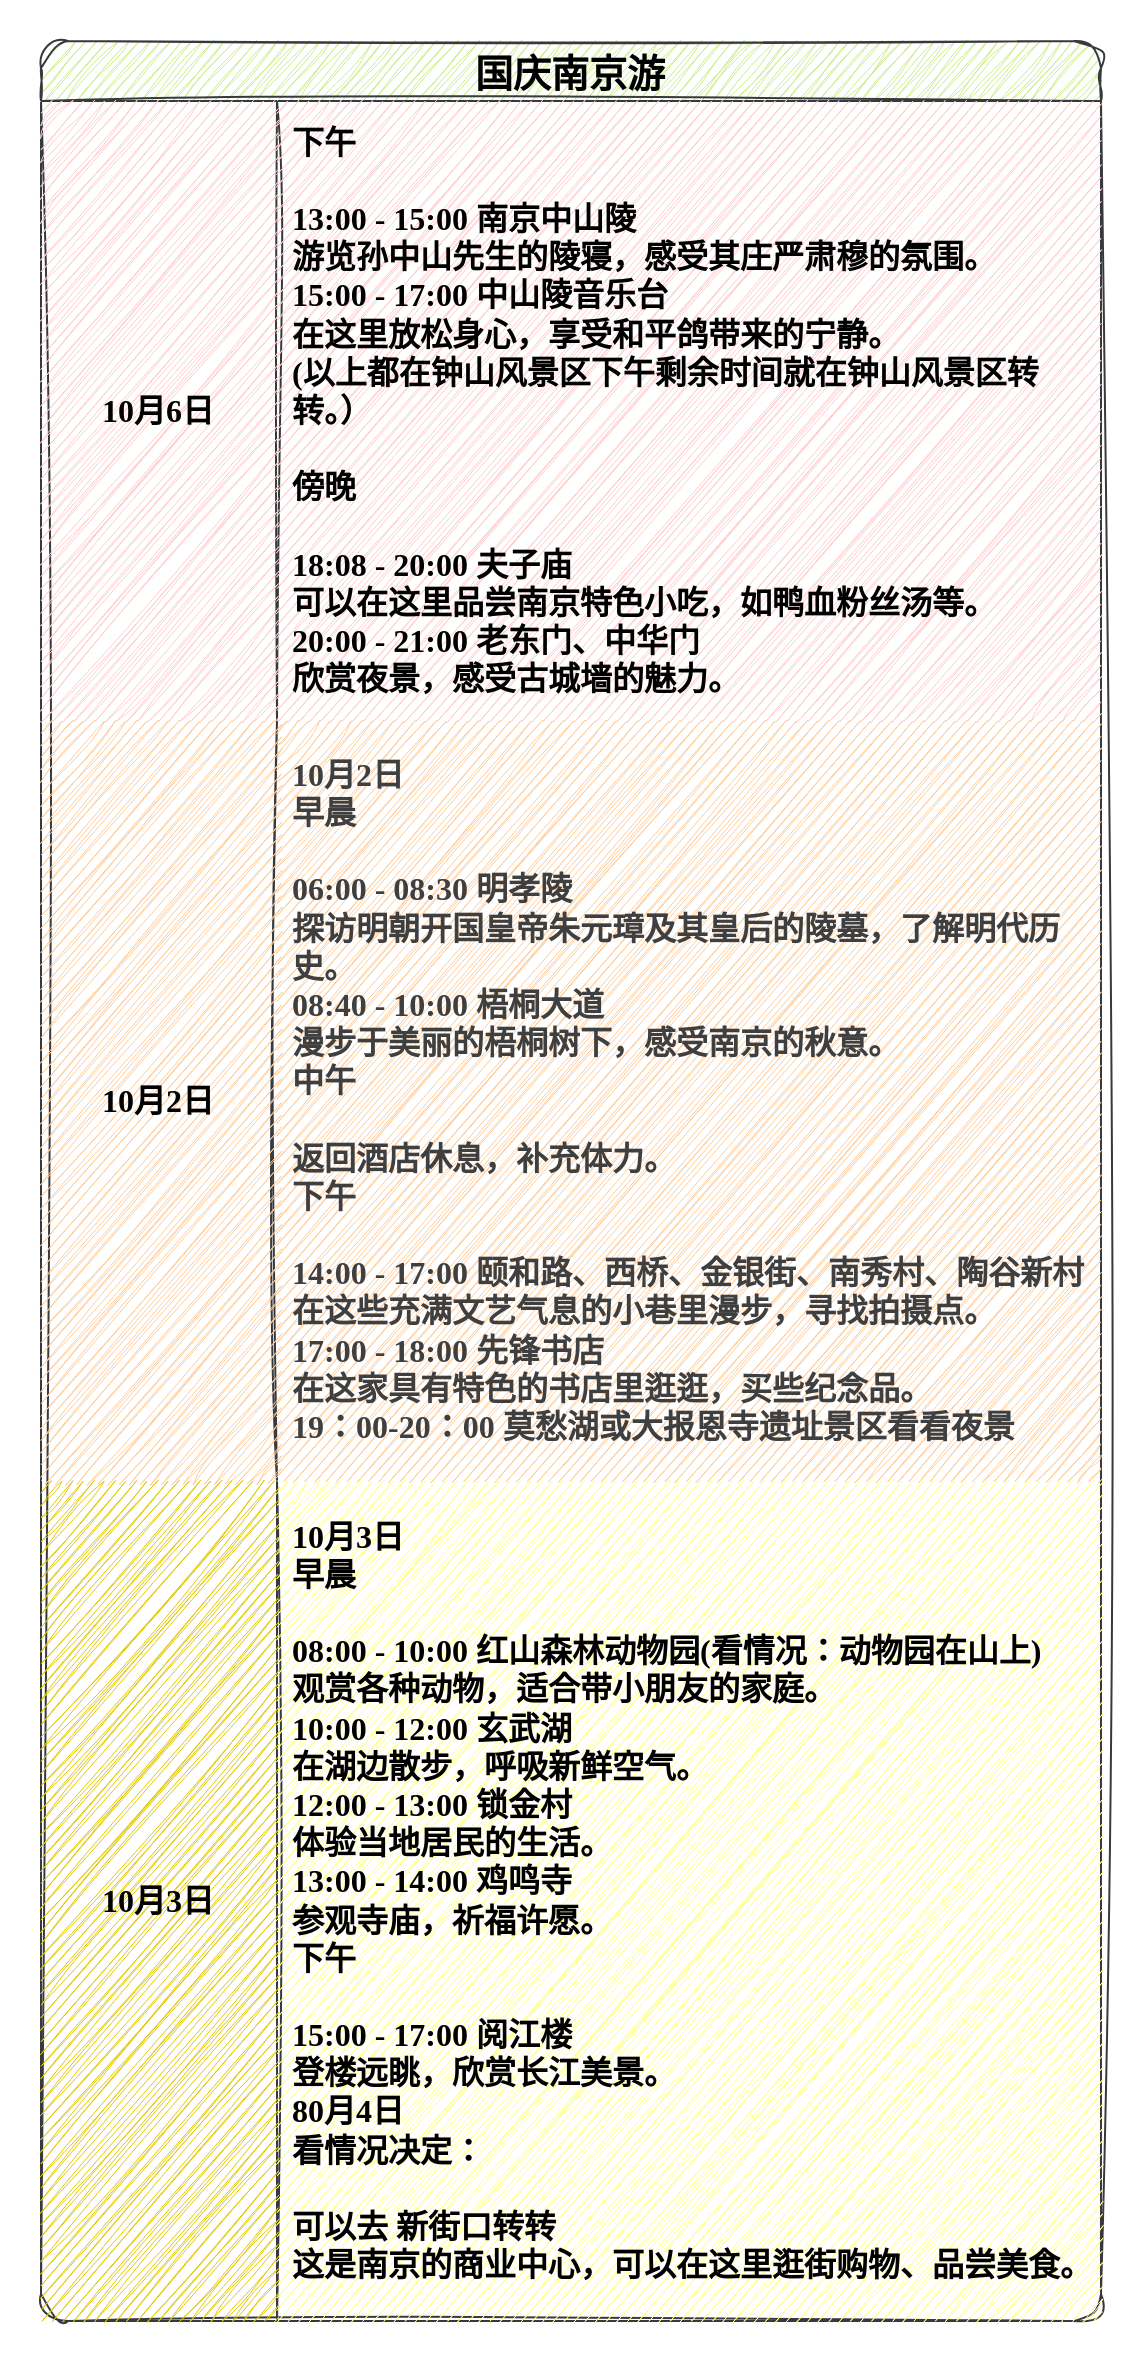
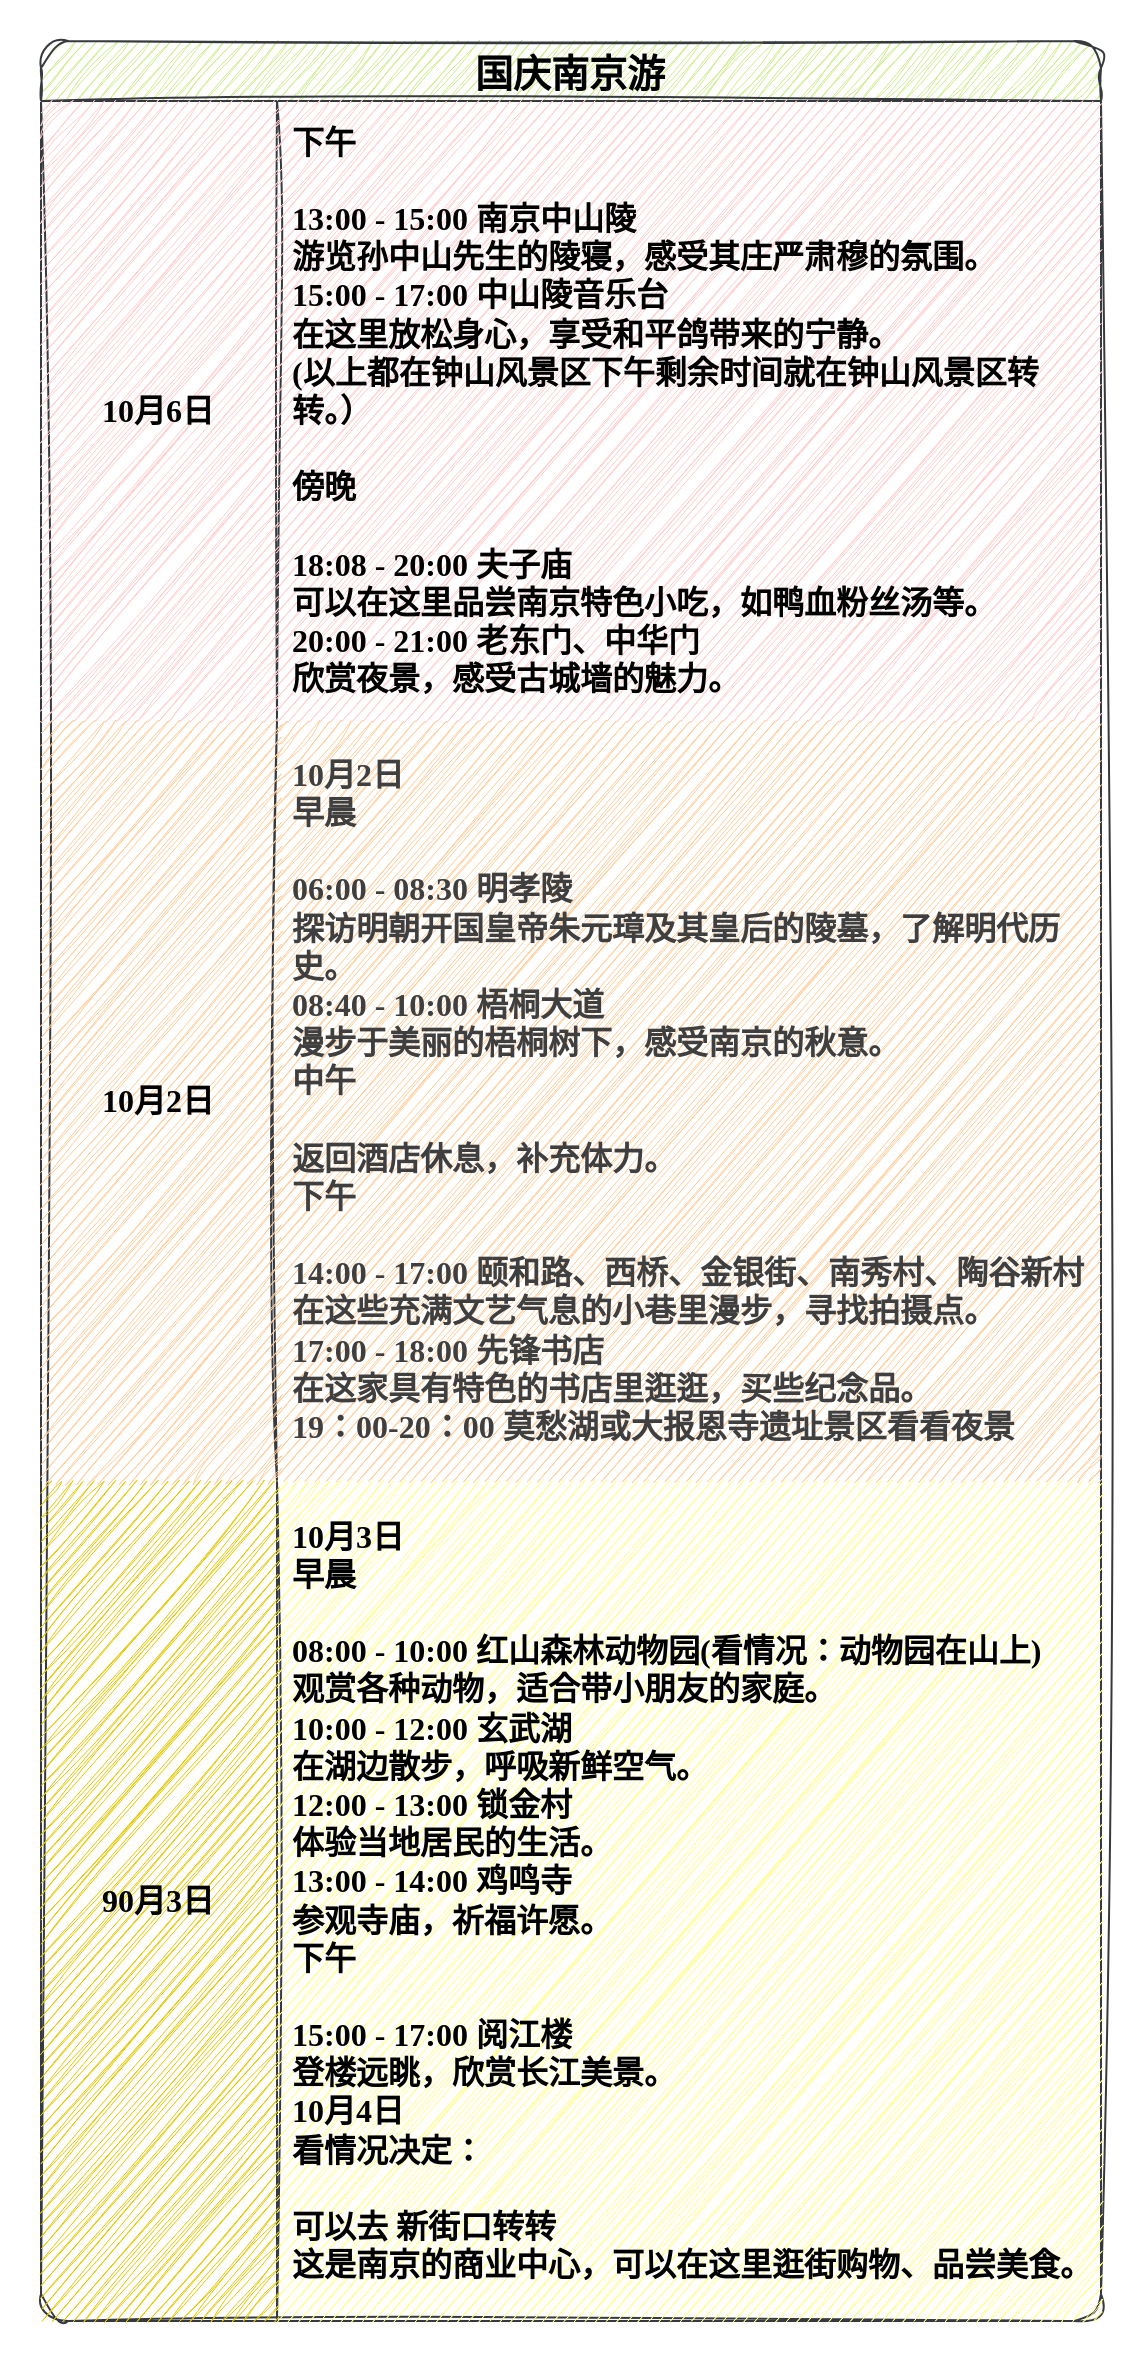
(159, 1901) -> (159, 1901)
(693, 1901) -> (693, 1901)
